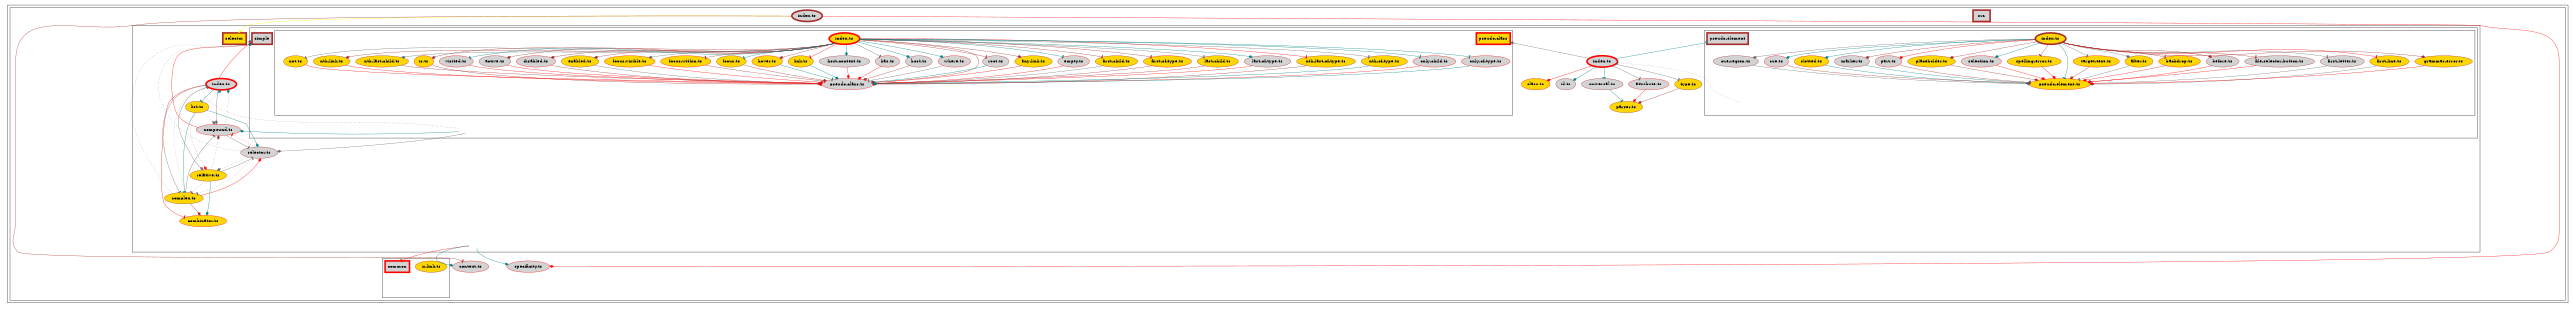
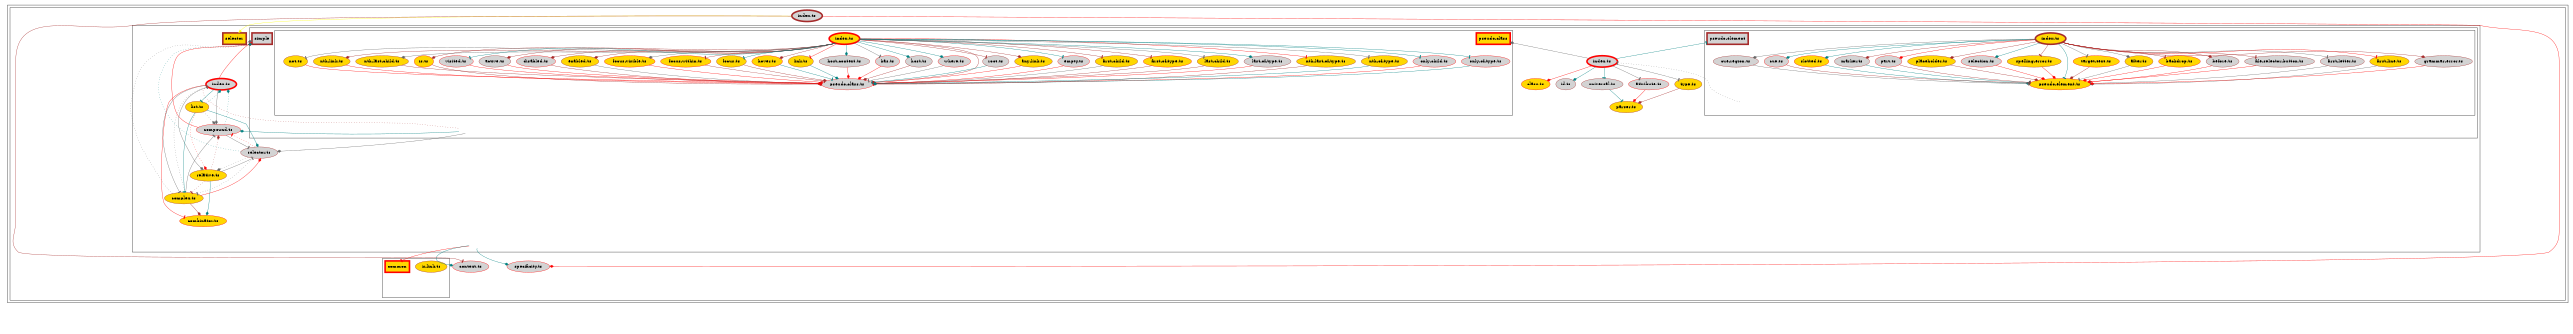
(1982, 16) -> none
(2444, 61) -> (2444, 61)
(397, 267) -> (397, 267)
